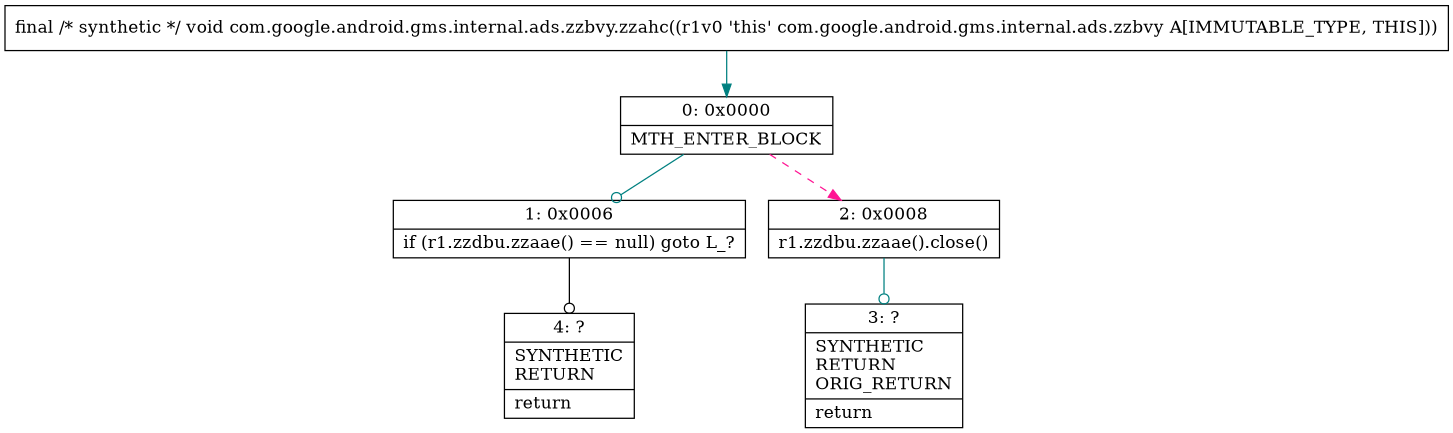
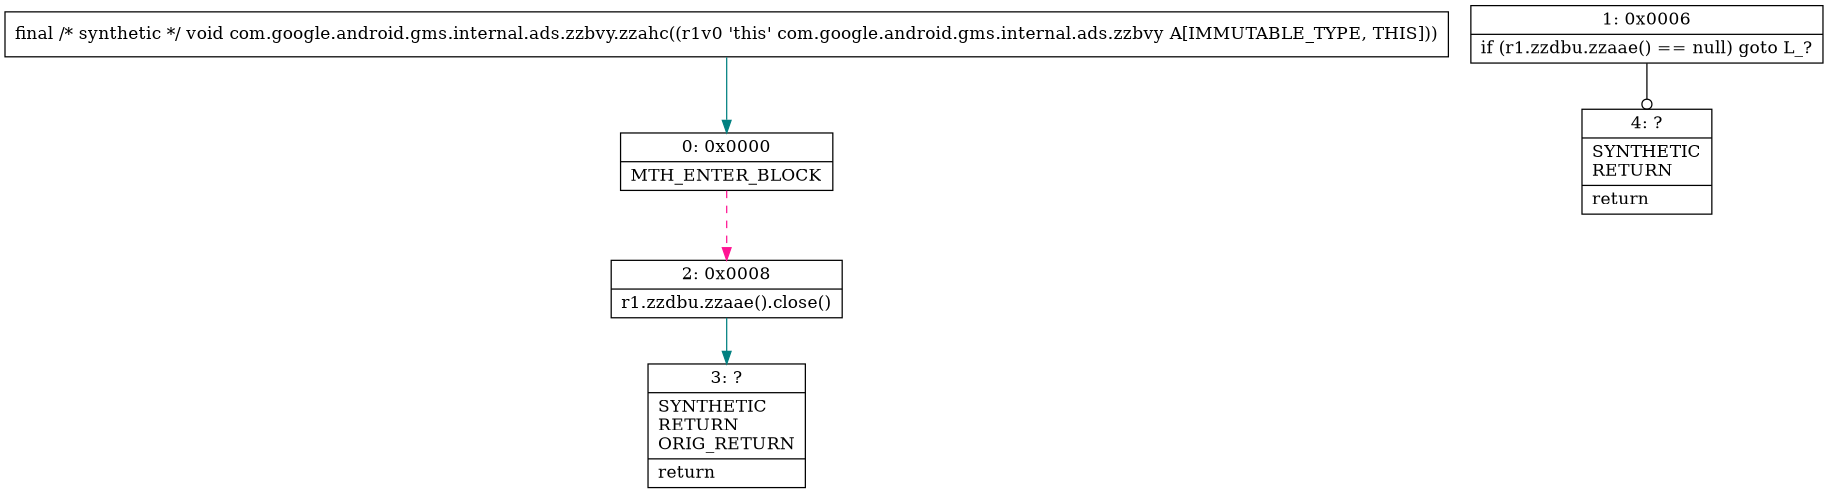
(652, 175) -> none
(884, 276) -> (727, 335)
